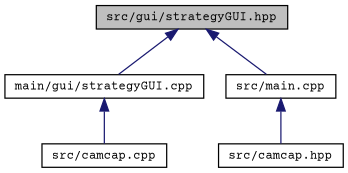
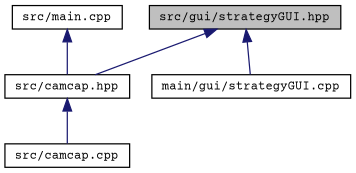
(241, 56) -> (150, 54)
(104, 127) -> (67, 127)
